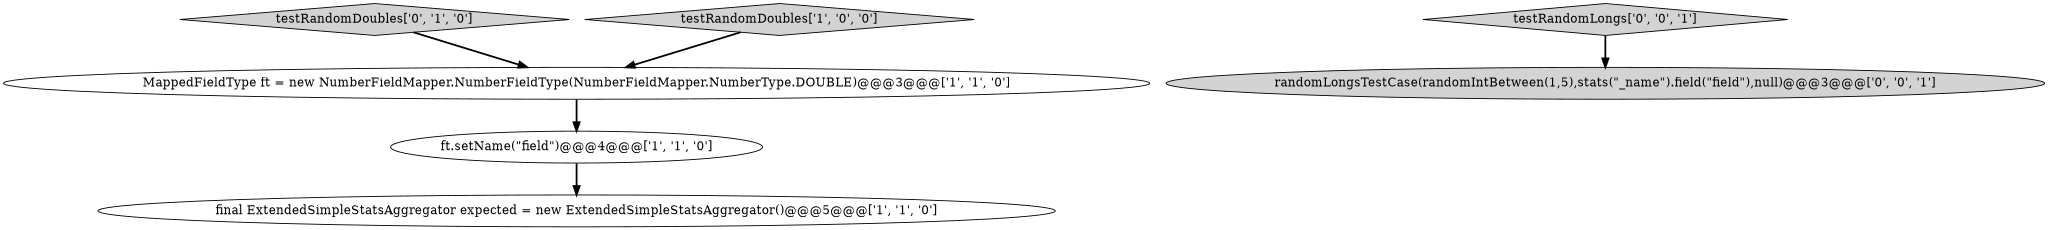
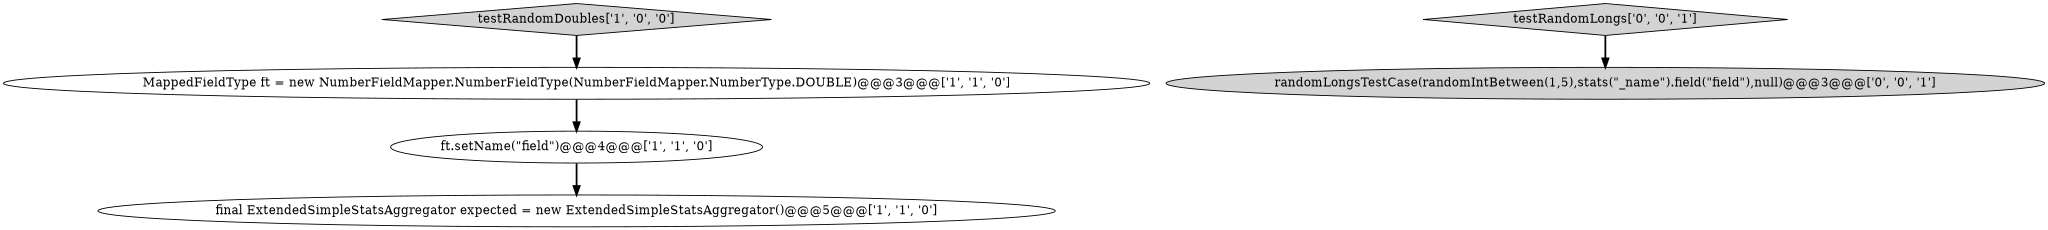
(375, 19) -> none
